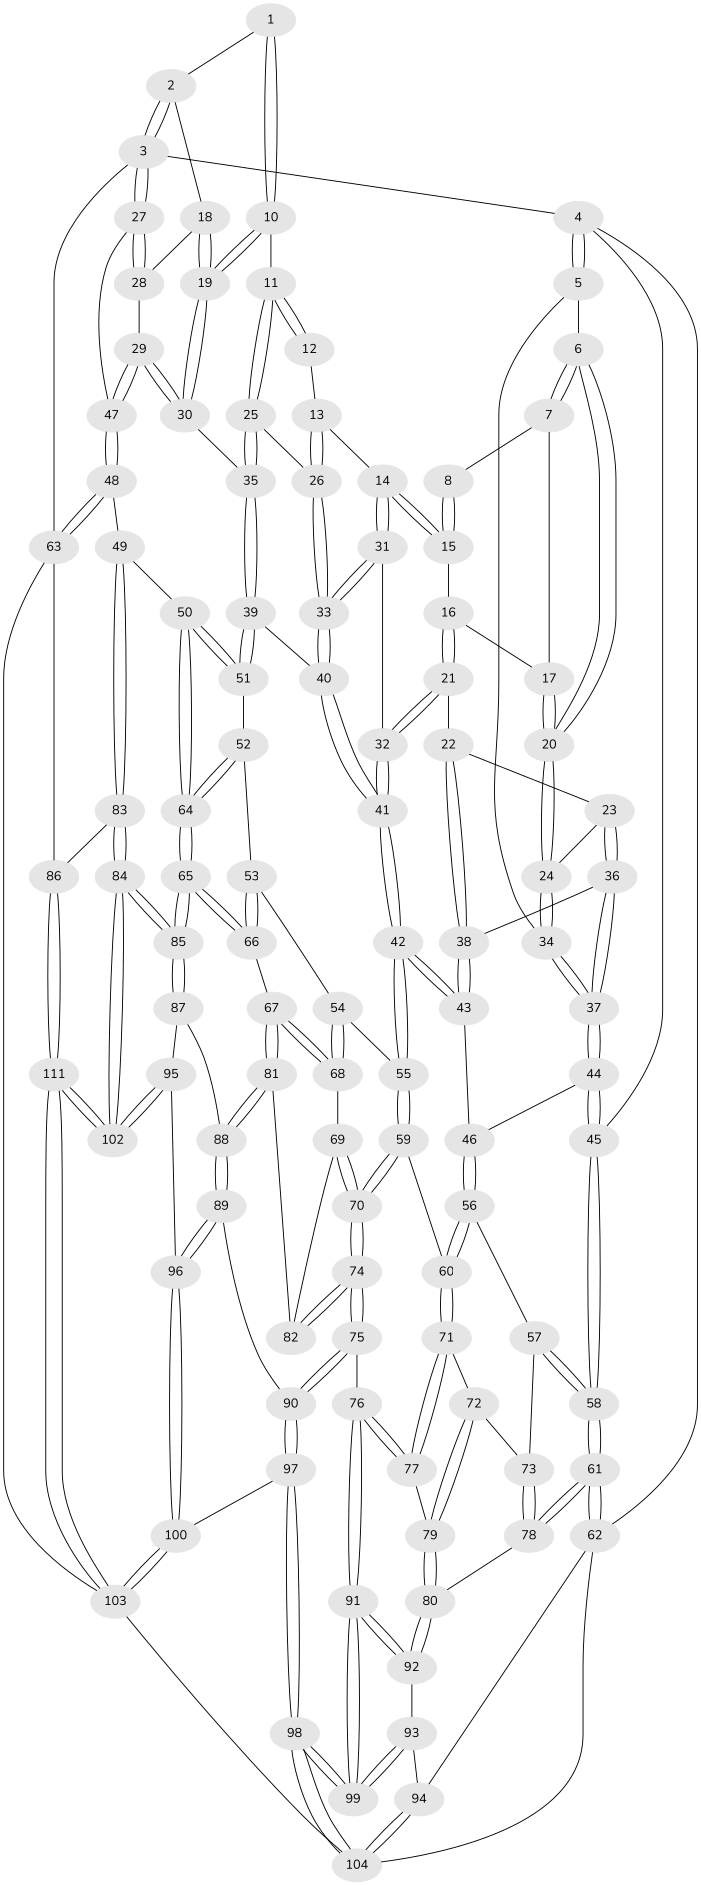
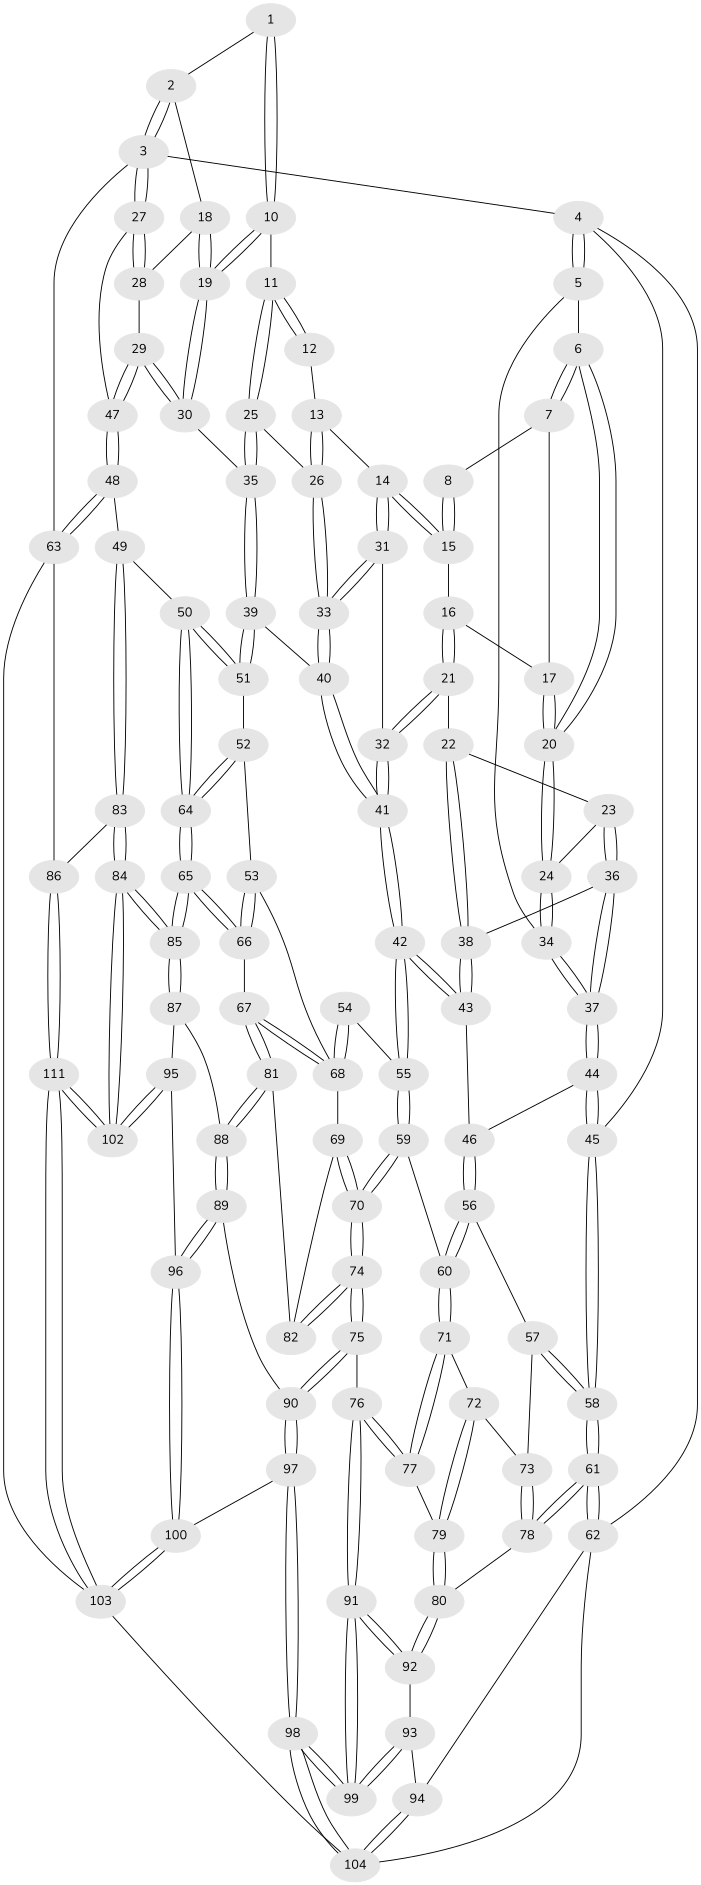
(295, 942) -> (295, 976)
